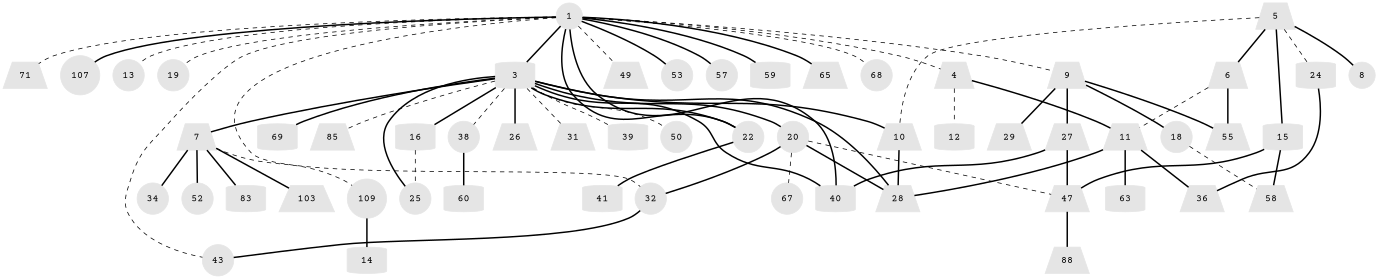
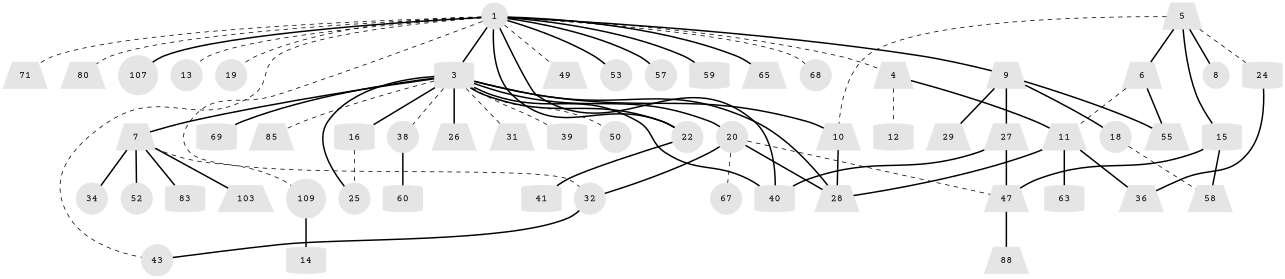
(819, 36) -> (751, 35)
none -> (83, 75)
